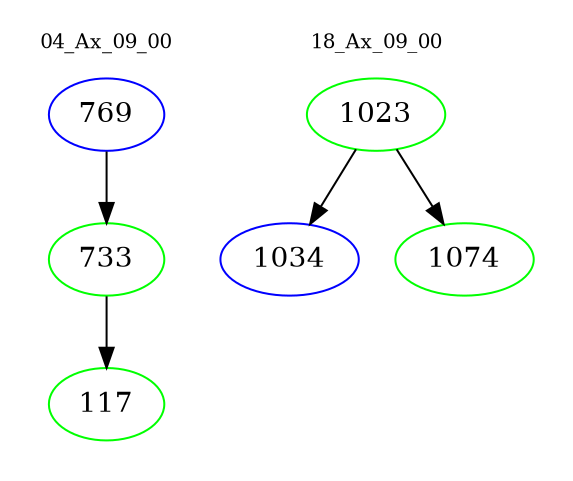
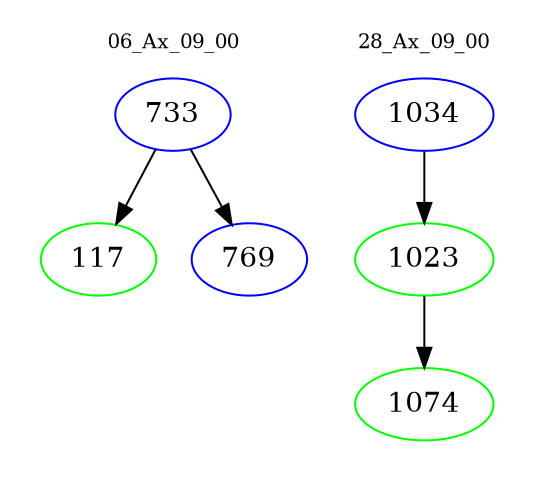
(107, 43) -> (174, 43)
(377, 43) -> (424, 43)
(107, 177) -> (206, 178)
(338, 178) -> (424, 177)
(107, 259) -> (173, 115)
